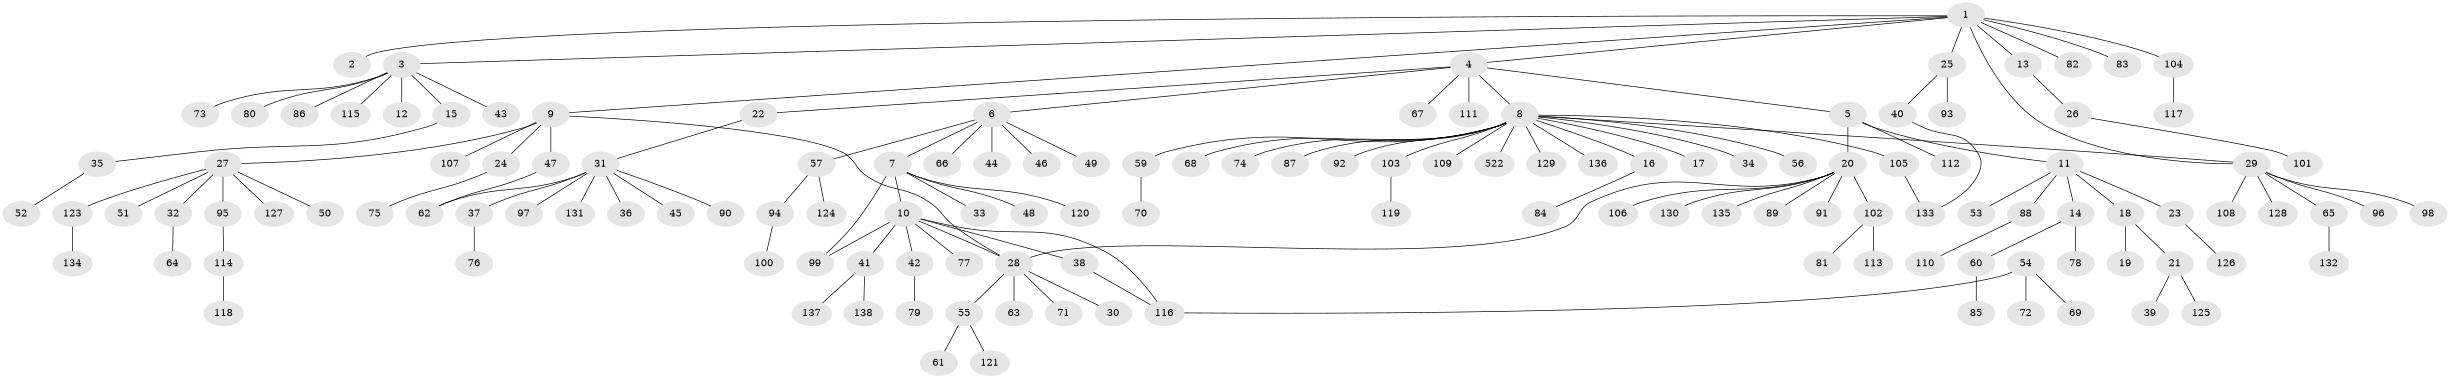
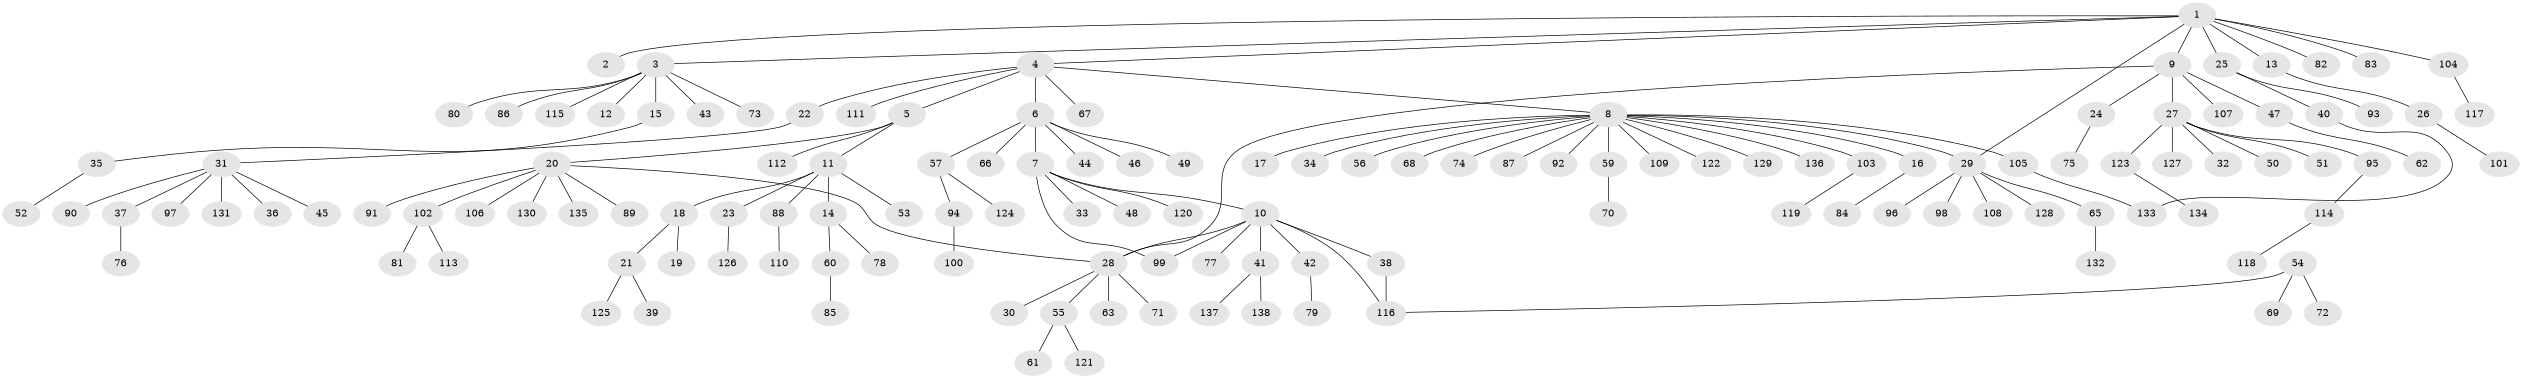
(1494, 164) -> (1711, 164)
(513, 189) -> none
(173, 264) -> none
